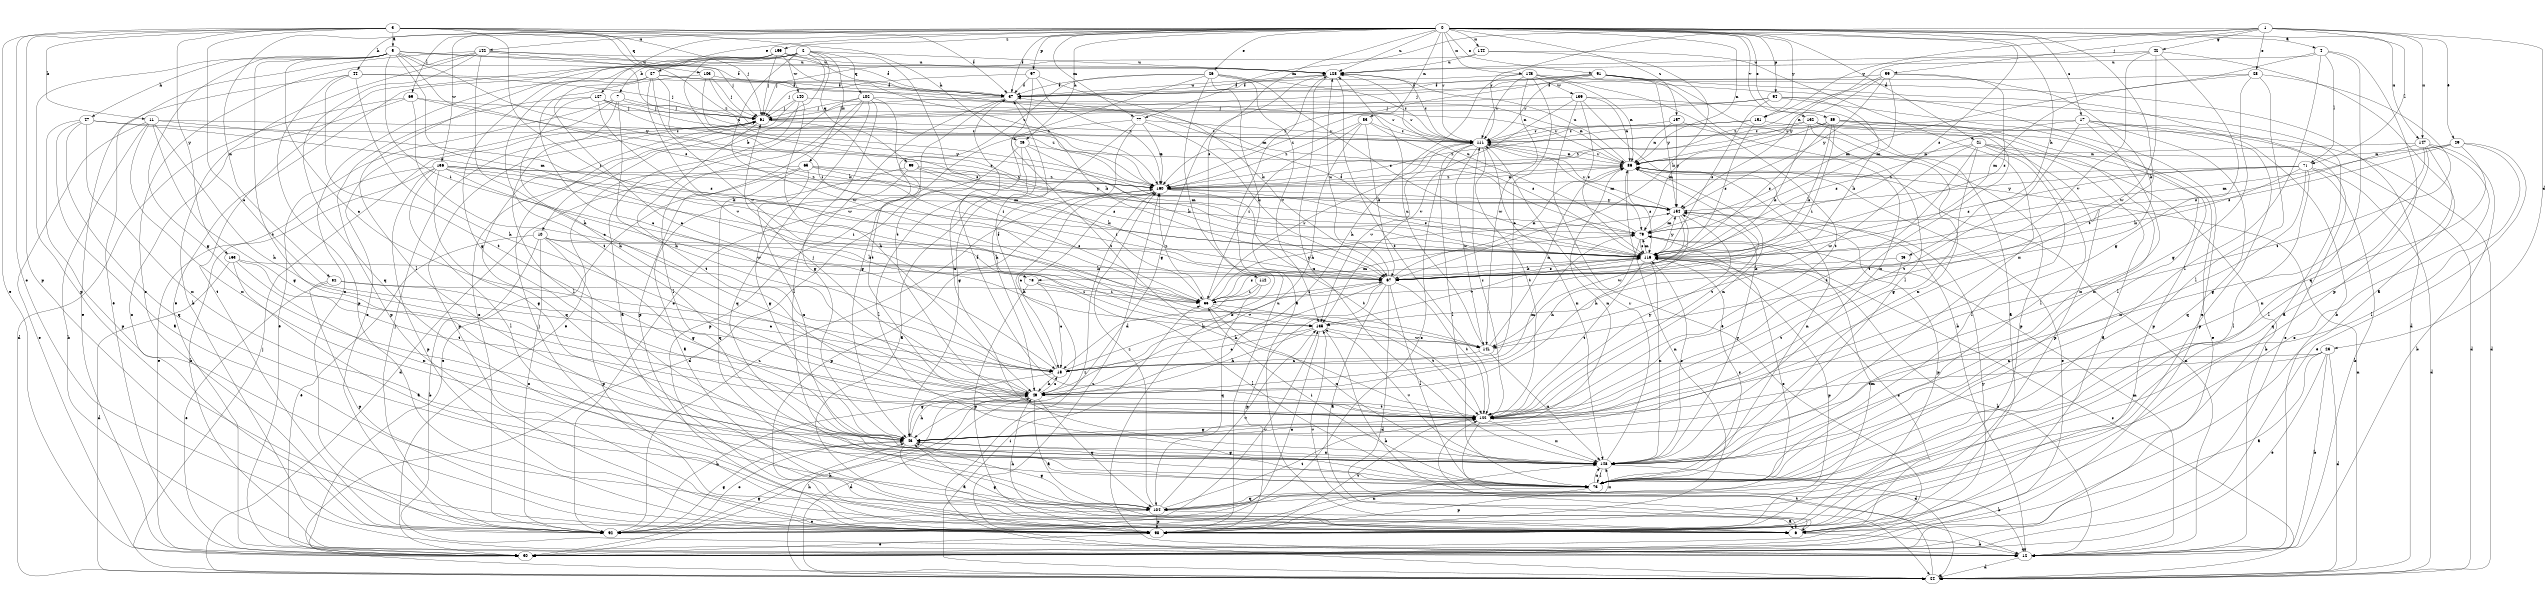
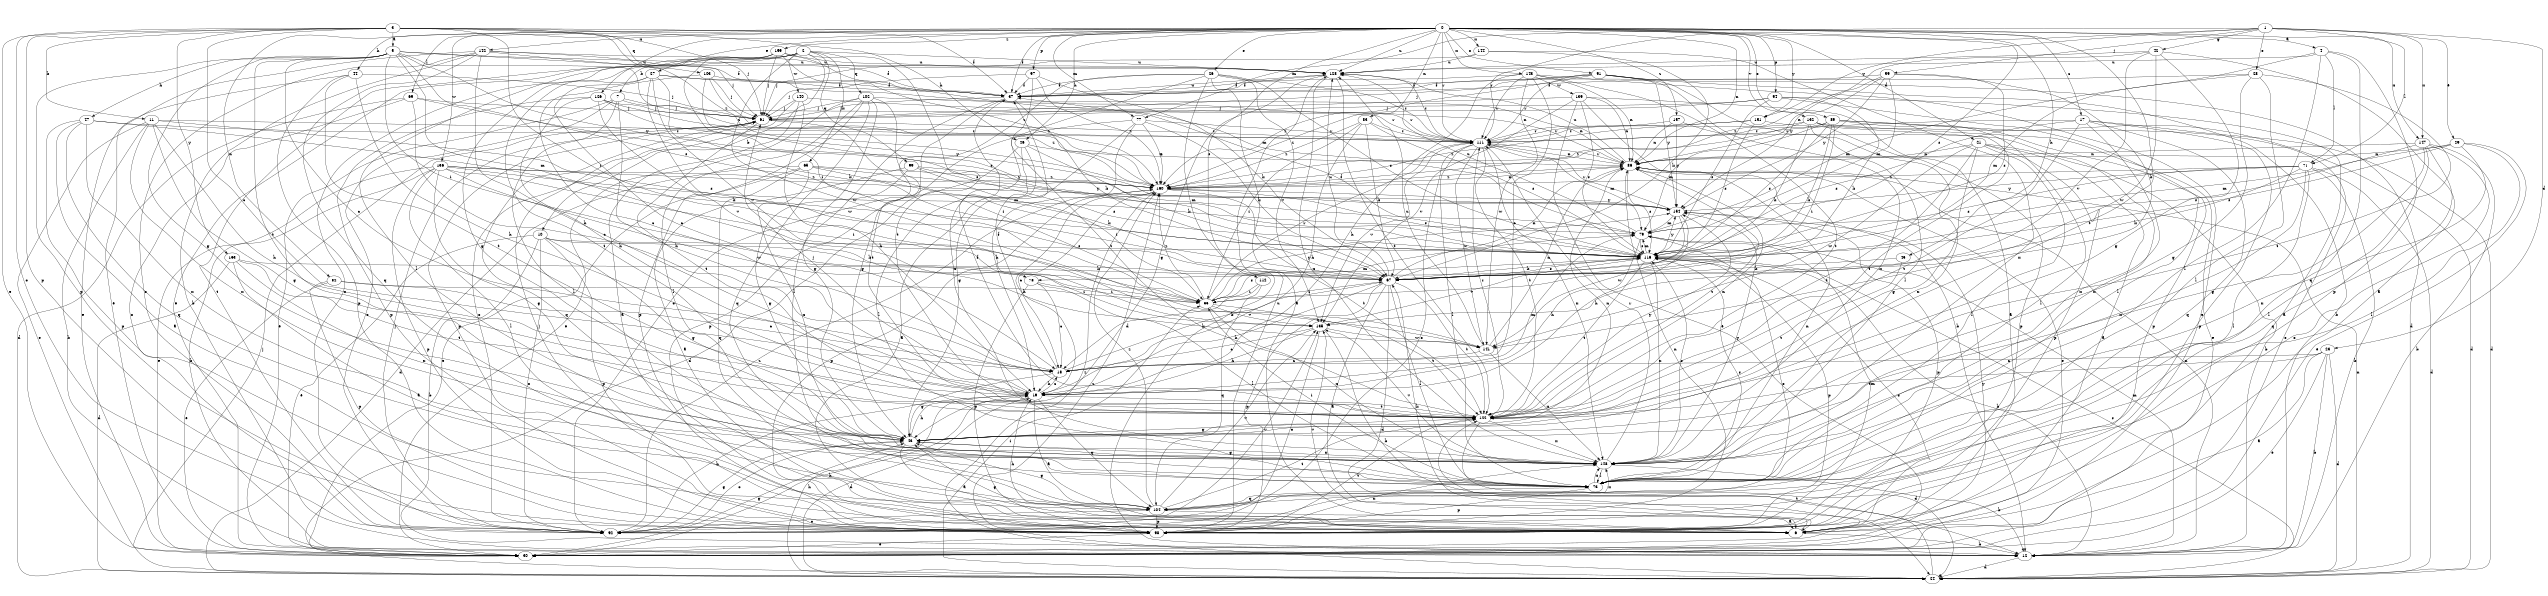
(698, 81) -> none
(598, 97) -> (598, 97)
(1035, 395) -> (1035, 395)
none -> (1577, 503)
